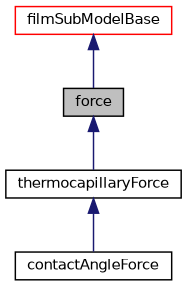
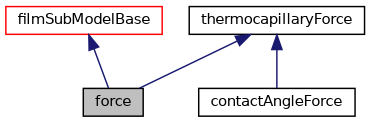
(94, 151) -> (188, 65)
